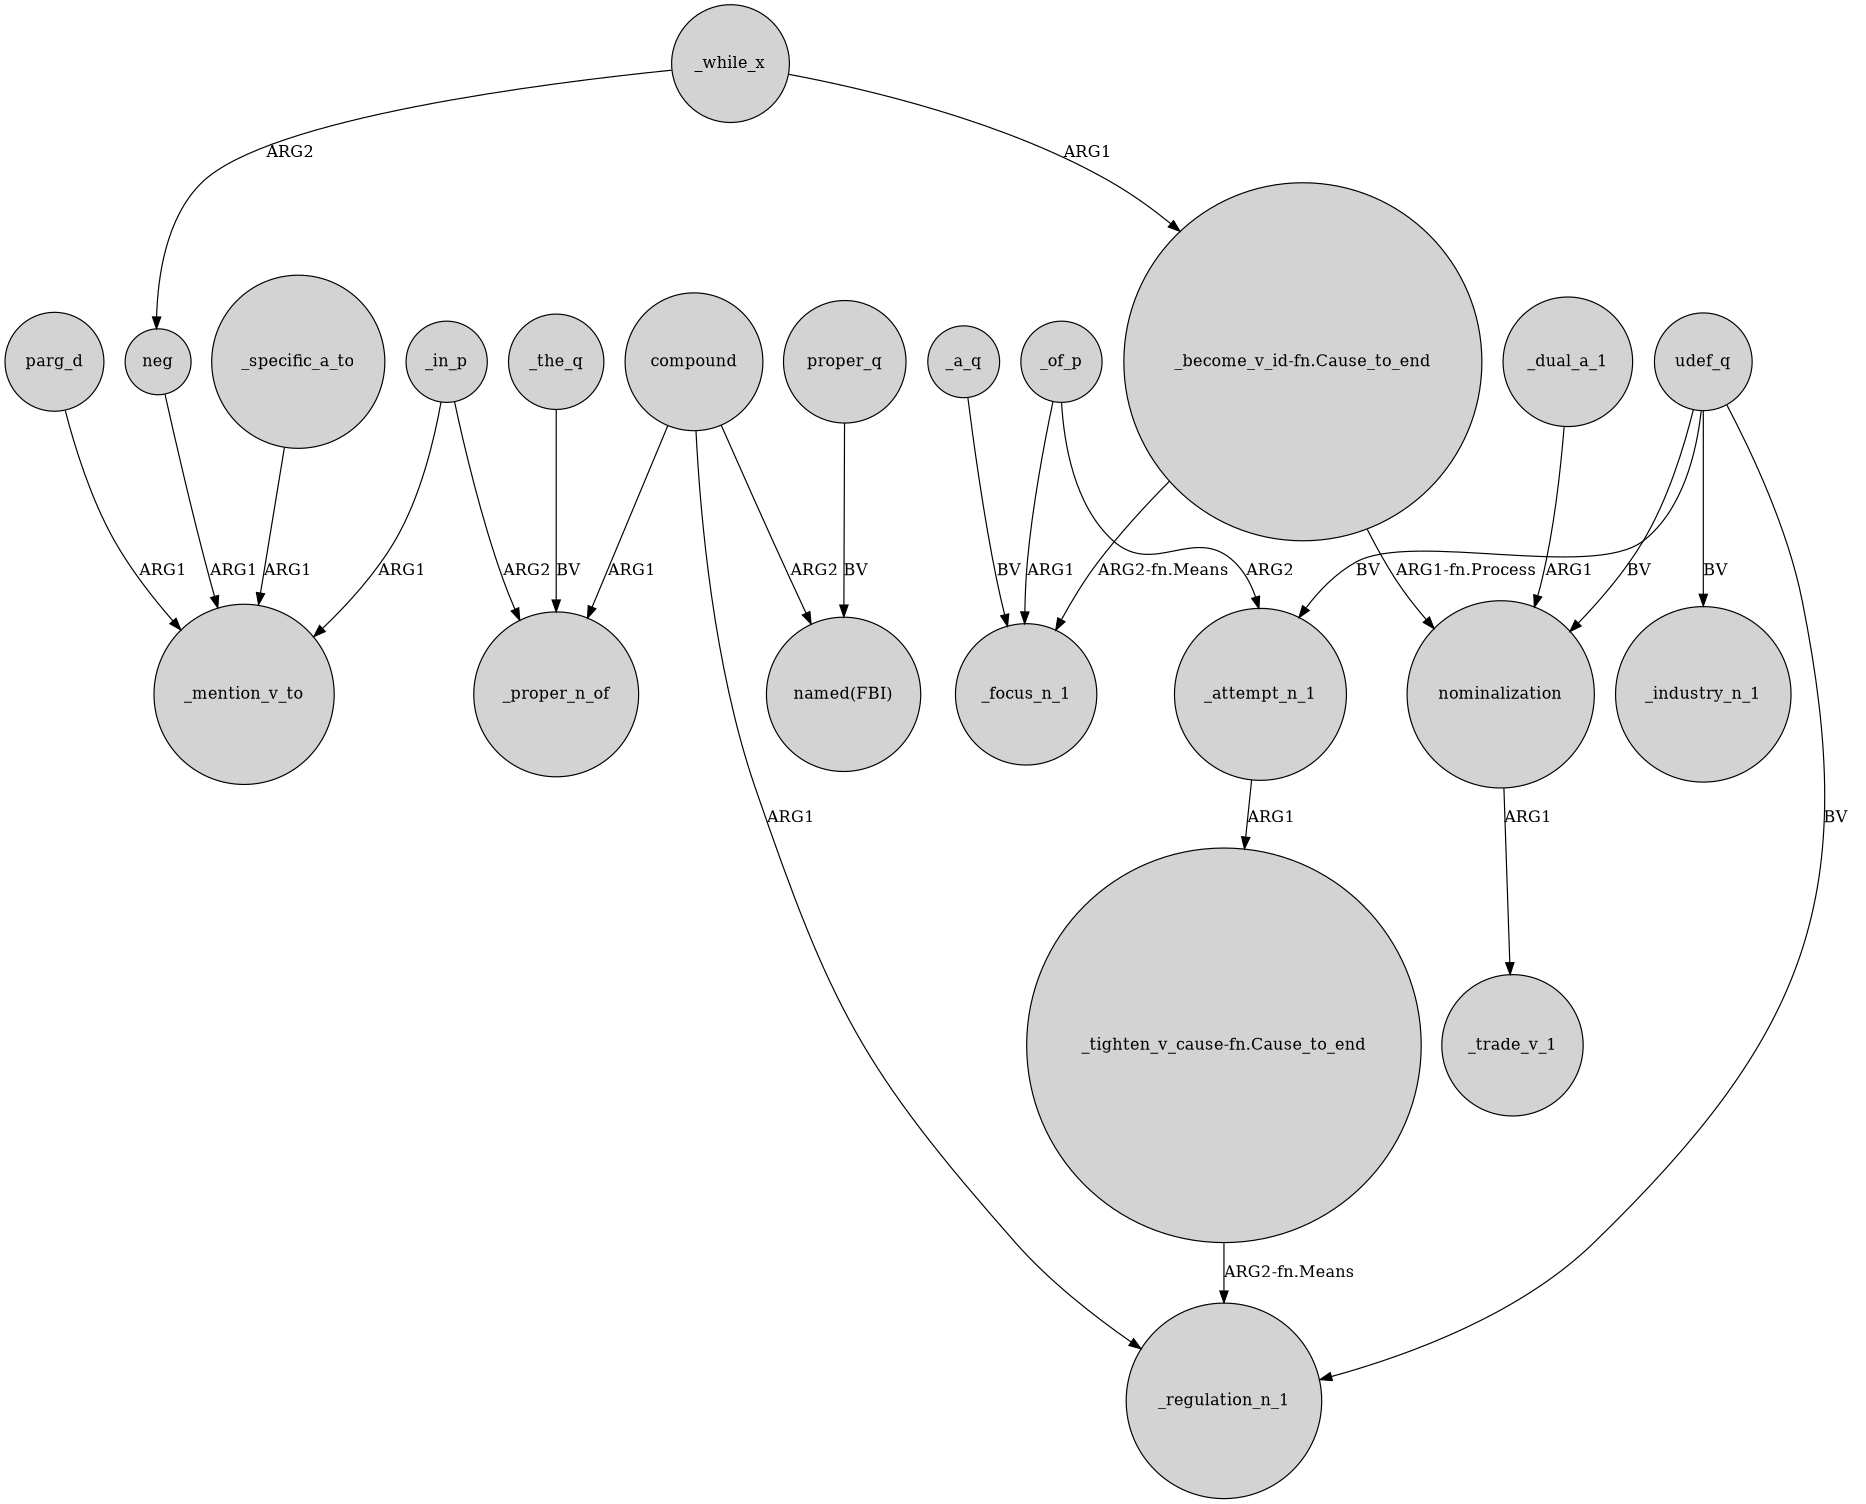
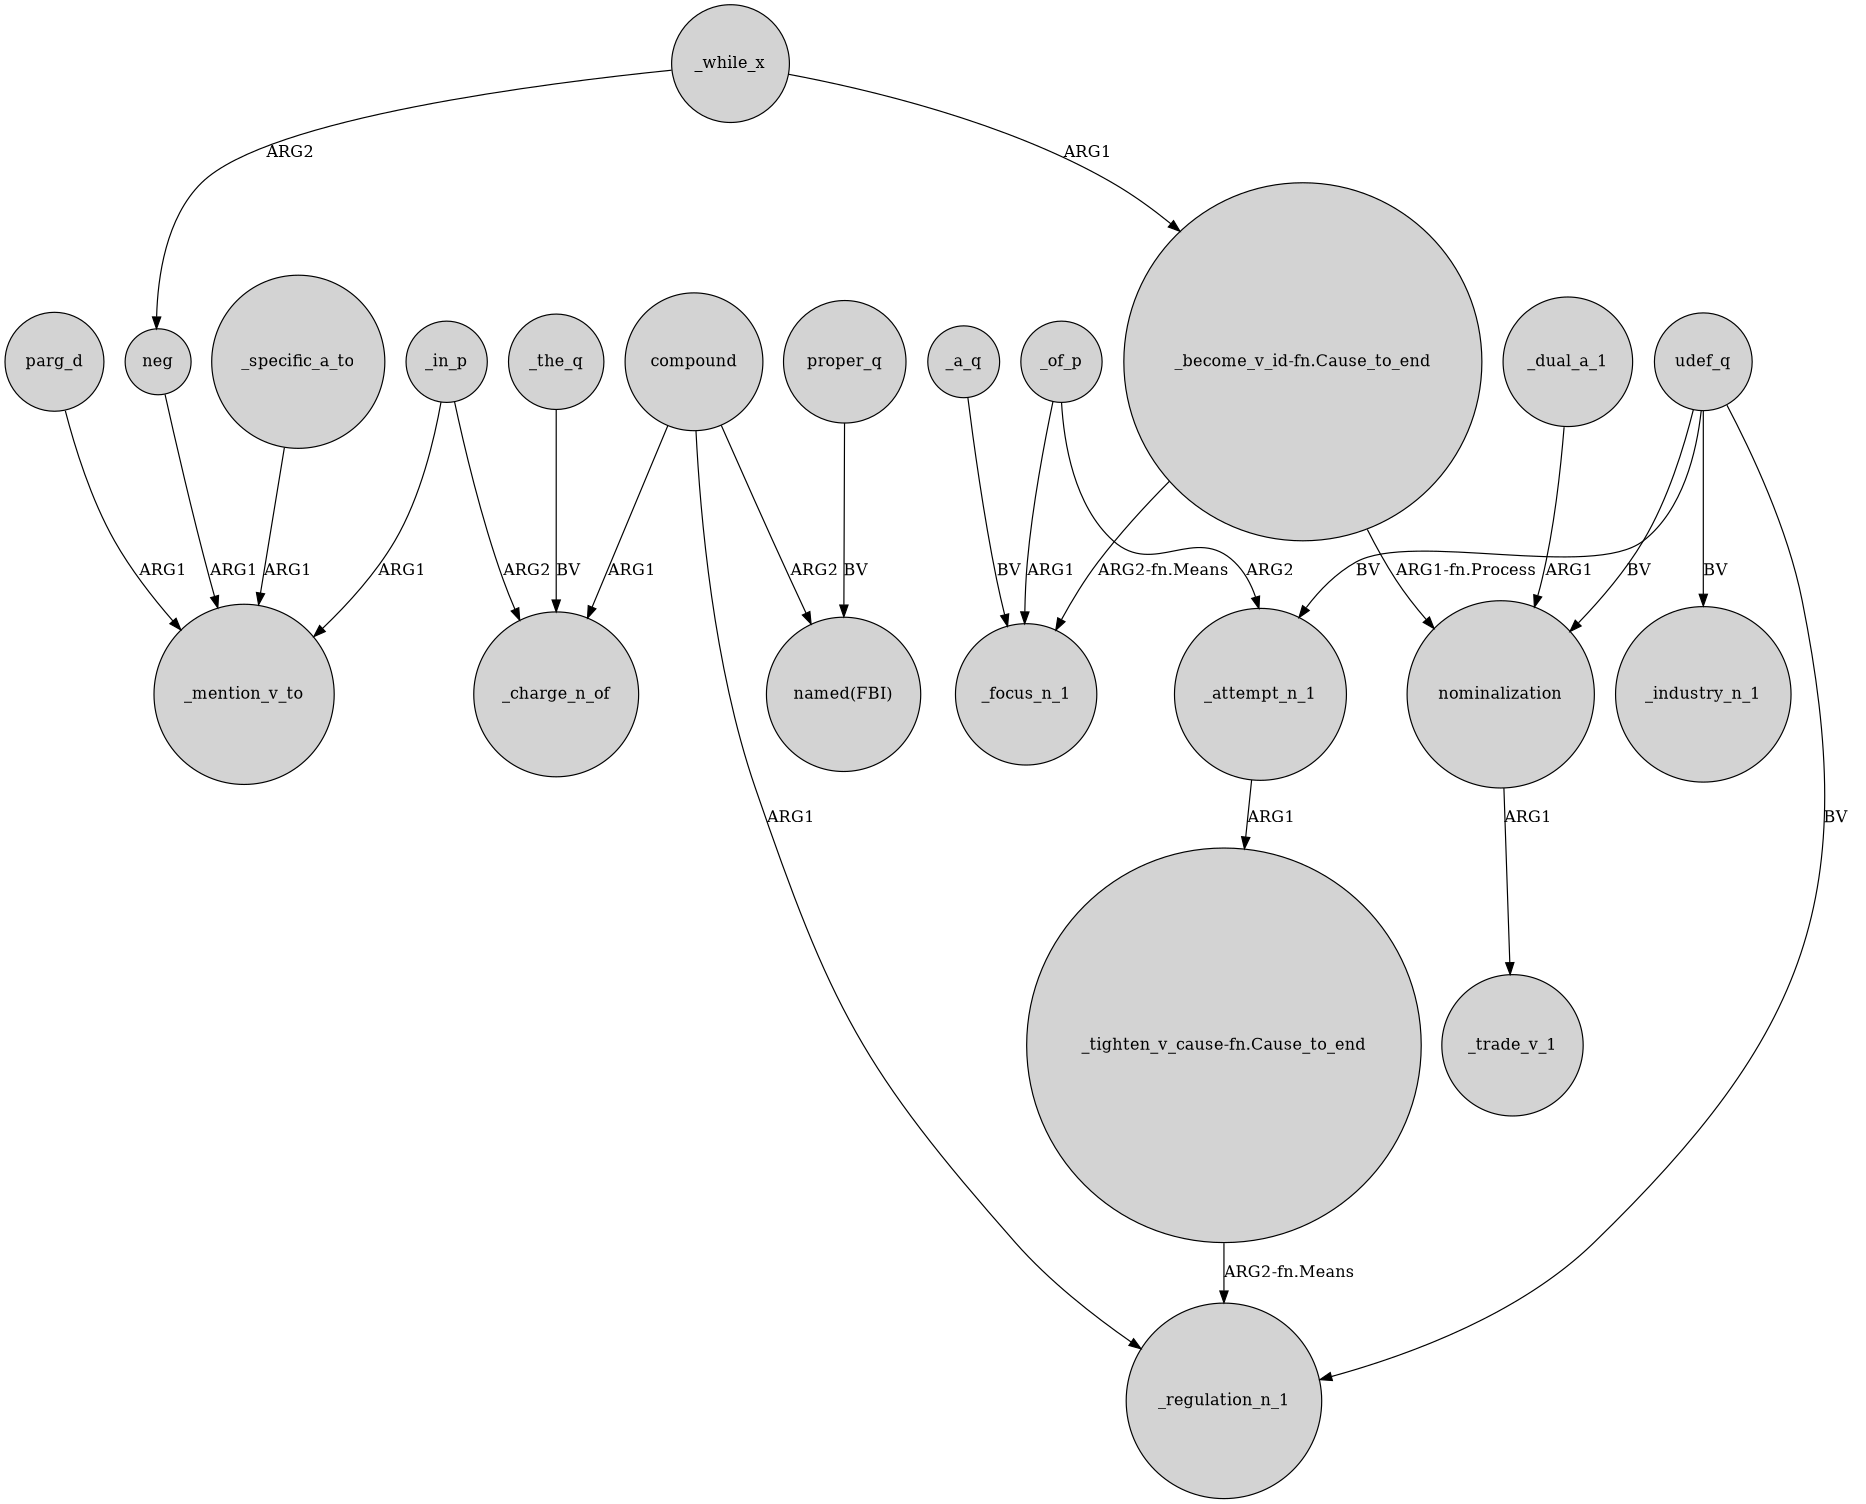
(556, 694) -> (556, 694)
